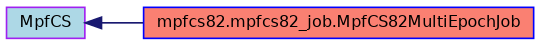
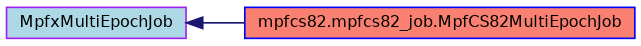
(46, 23) -> (96, 23)
